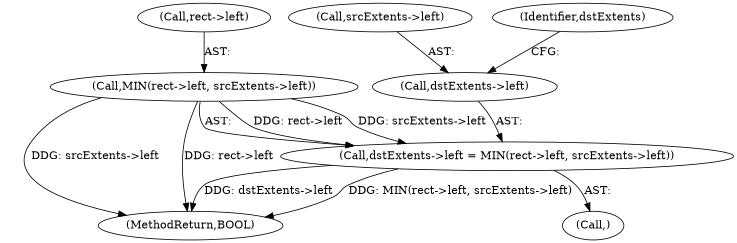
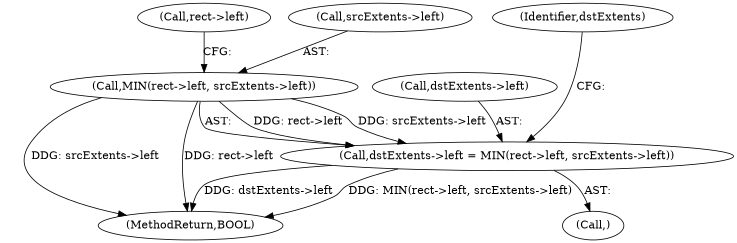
(419, 50) -> (297, 50)
(527, 50) -> (570, 90)
(219, 52) -> (219, 52)
